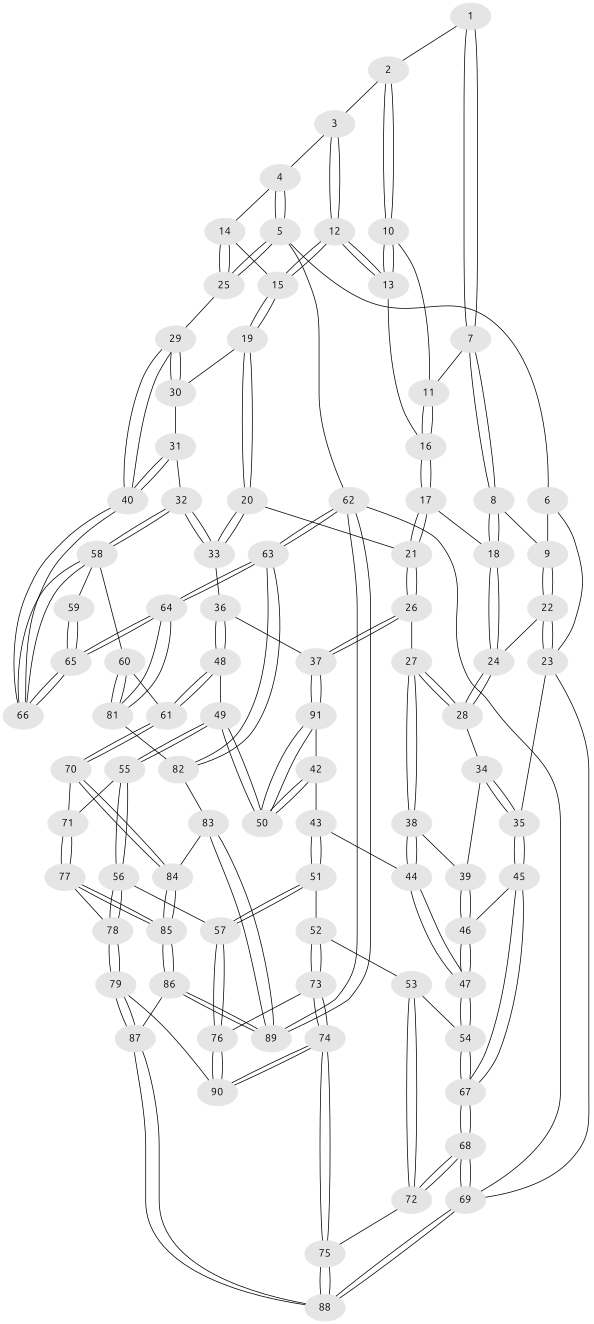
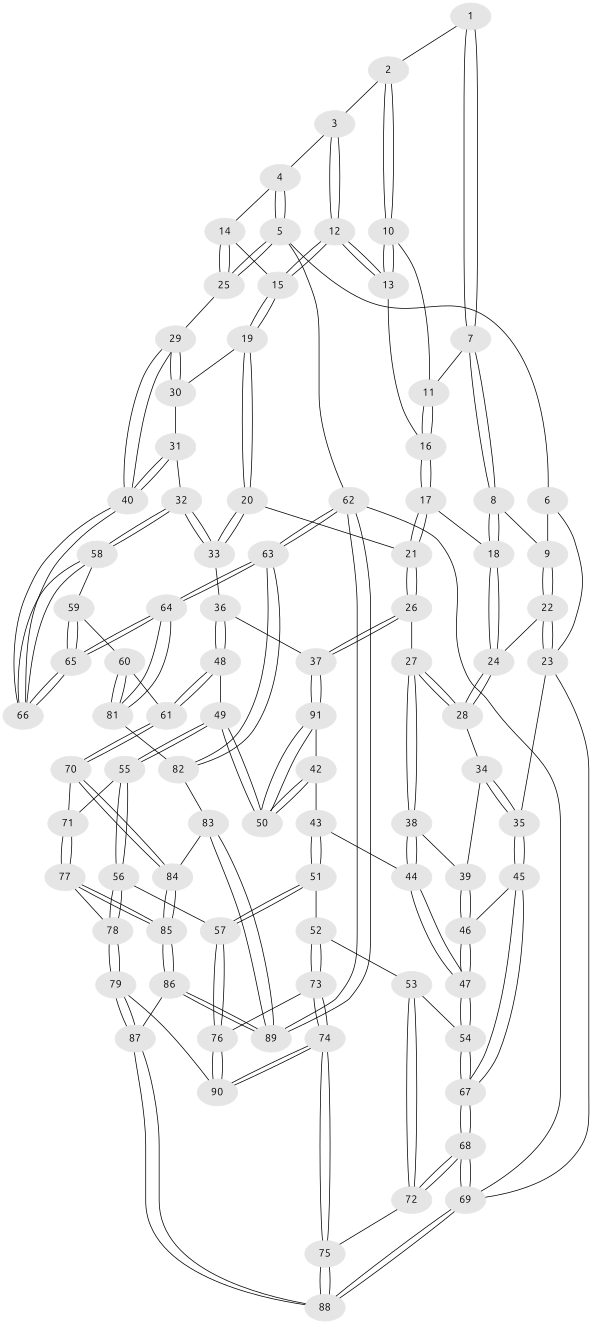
(111, 608) -> (99, 635)
